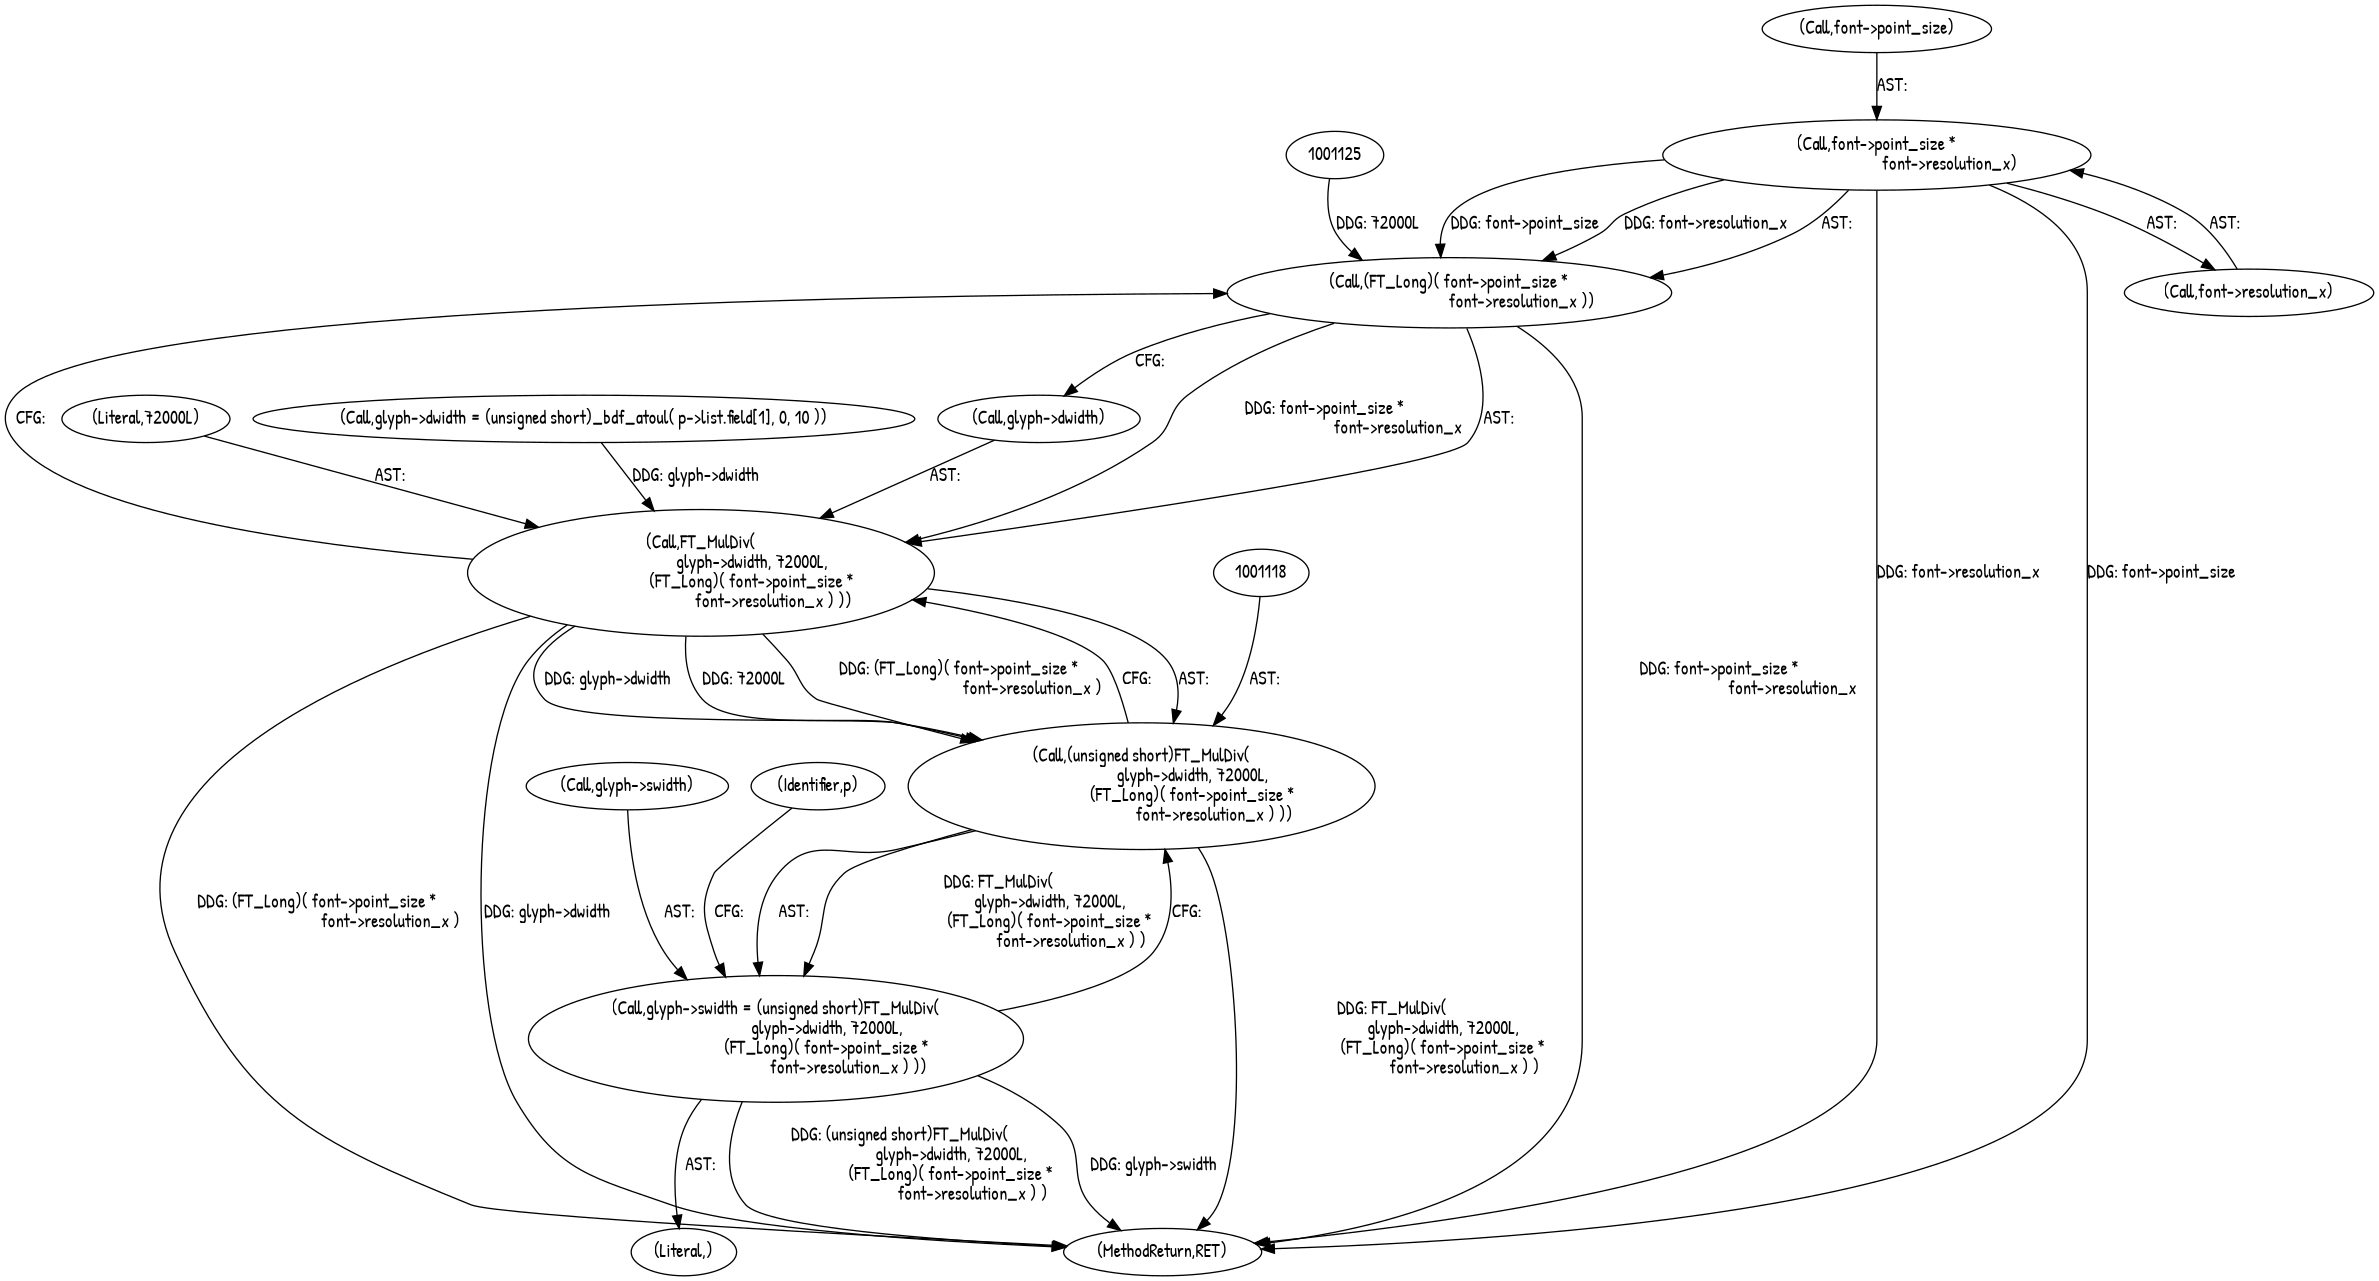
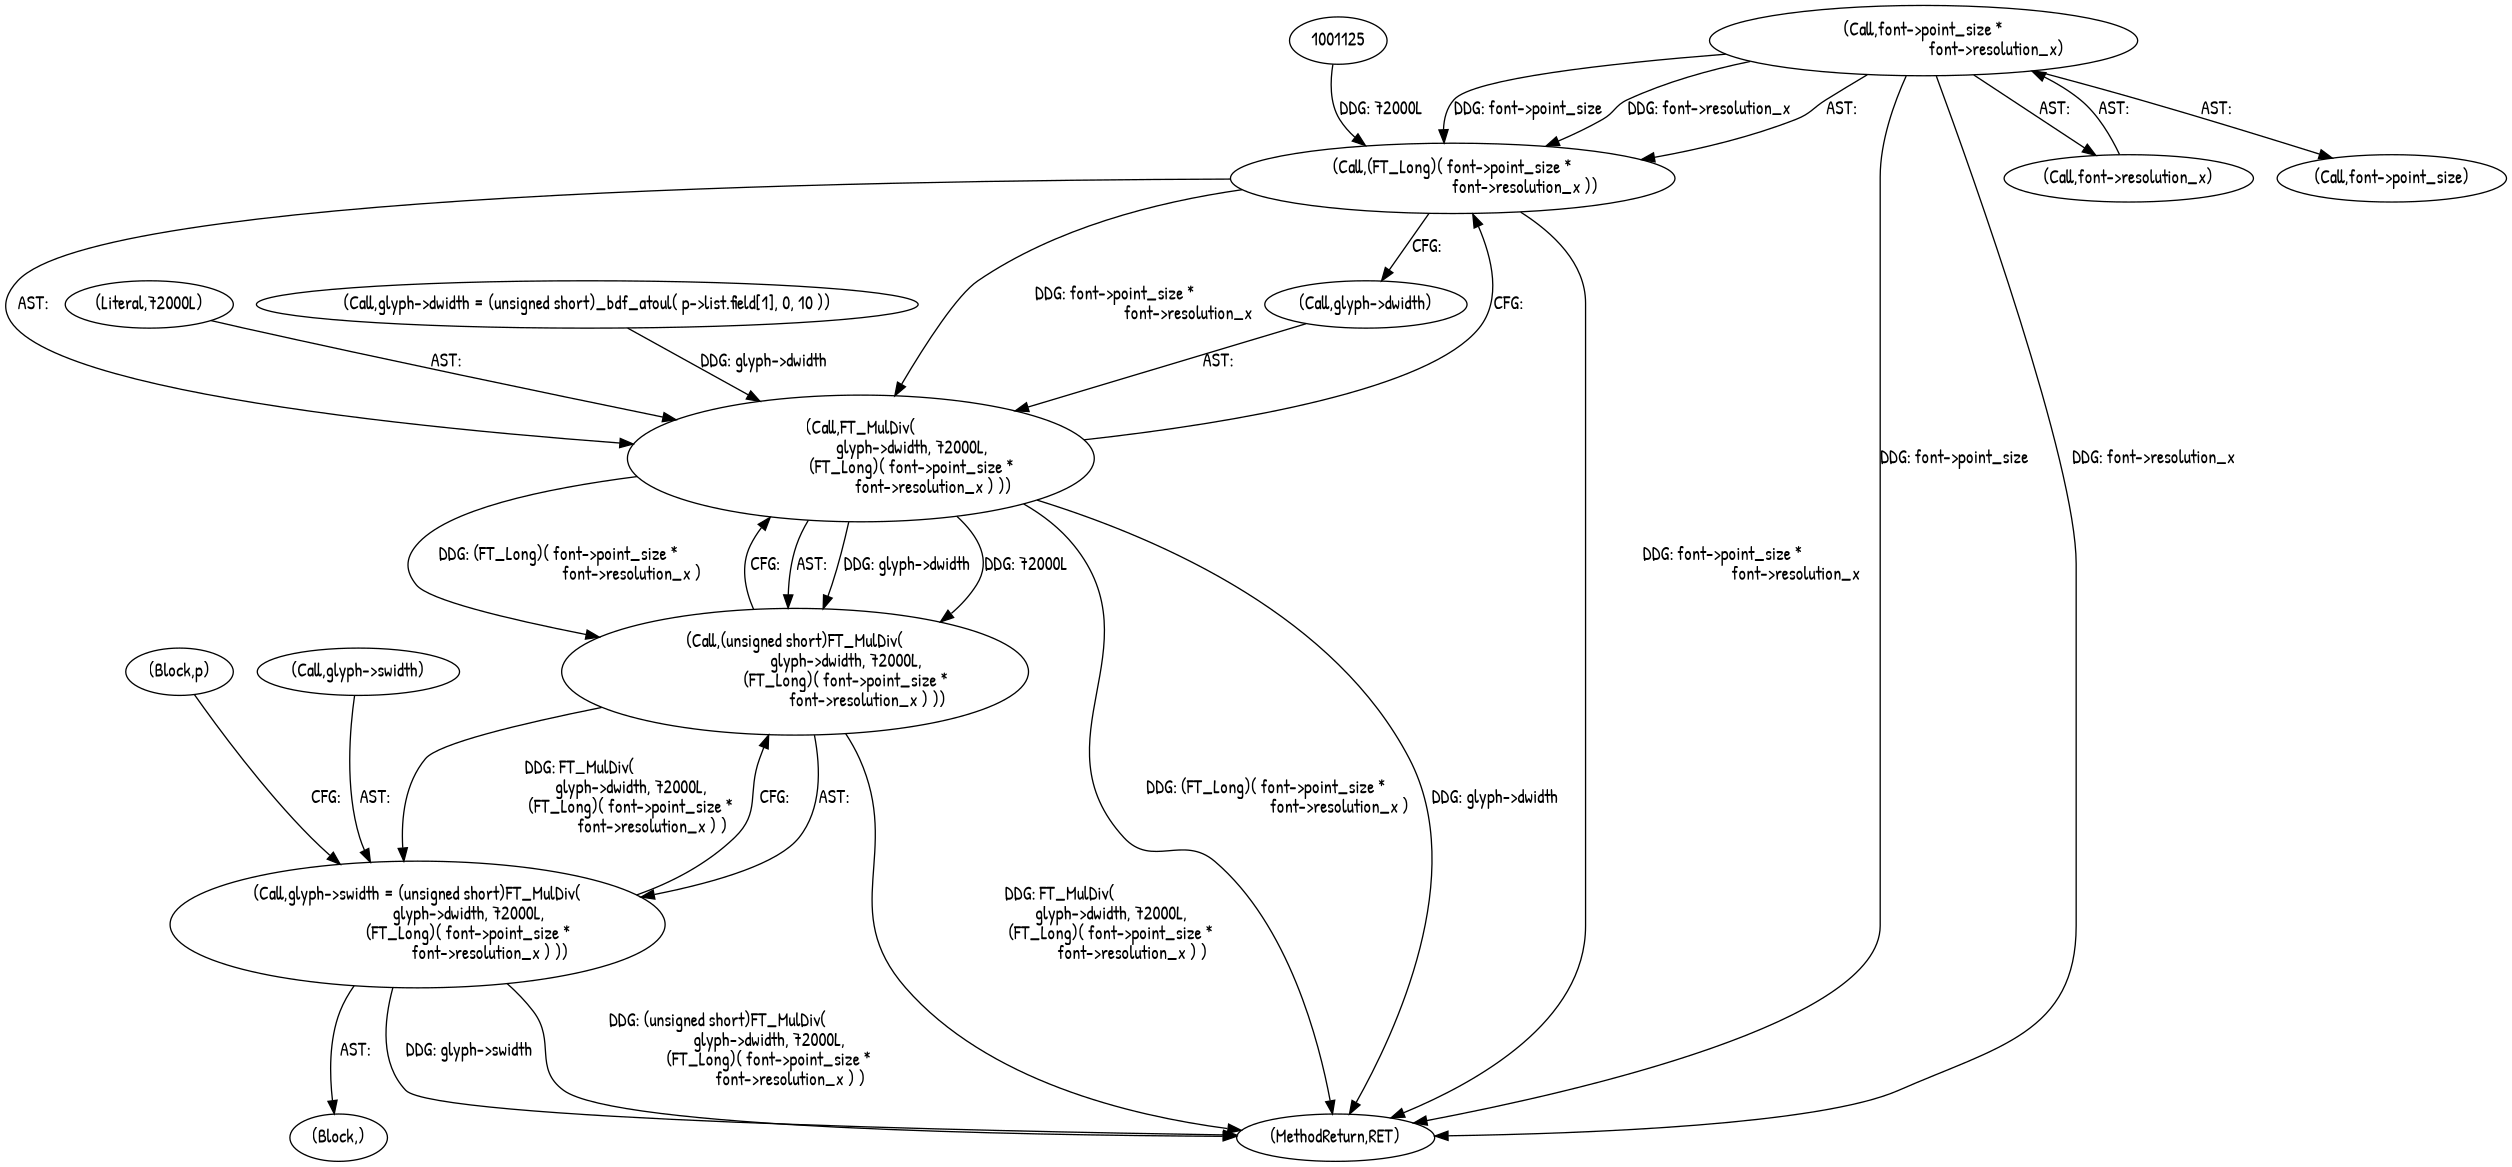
(1877, 79) -> (2178, 111)
(1261, 573) -> none
(818, 786) -> (180, 672)
(684, 1252) -> (339, 1138)
